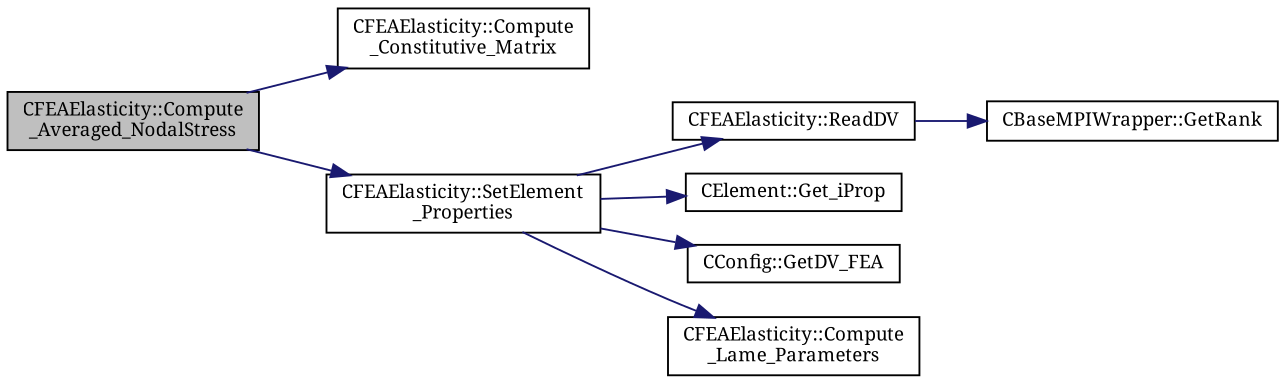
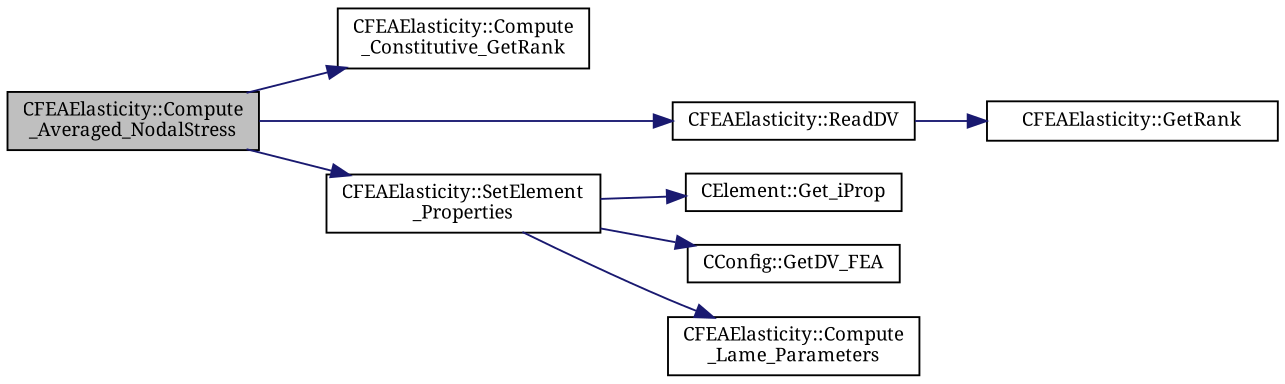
(463, 38) -> (463, 38)
(1132, 121) -> (1132, 121)
(640, 159) -> (456, 121)
